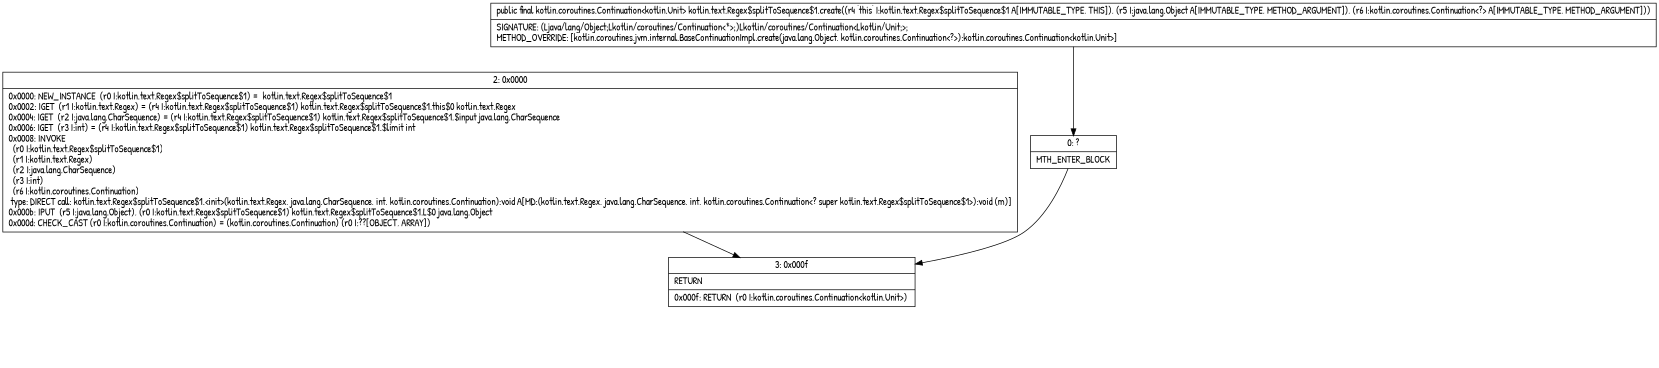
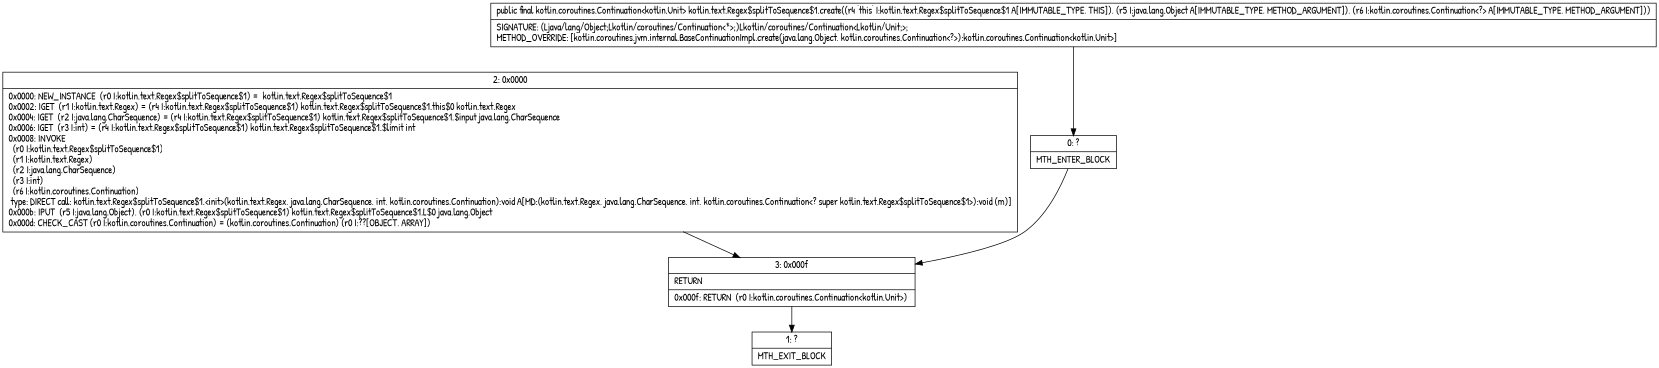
none -> (792, 349)
